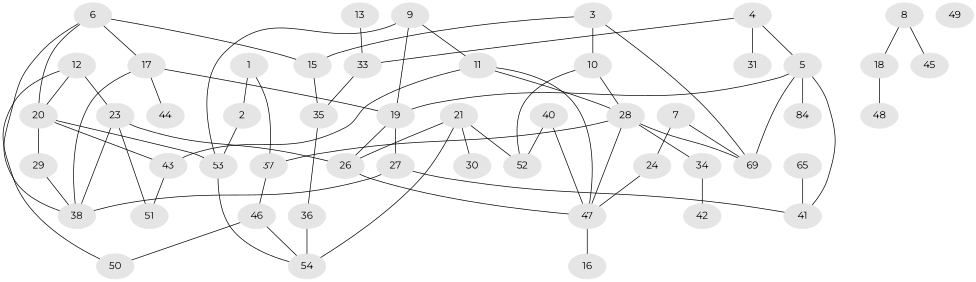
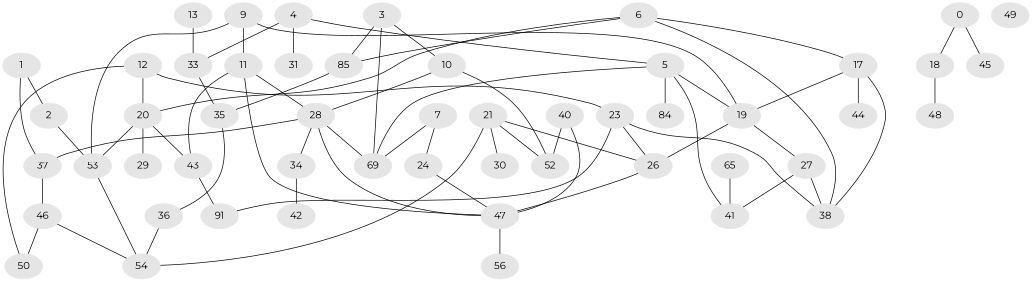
(905, 15) -> (960, 15)
(313, 66) -> (344, 66)
(58, 191) -> none
(149, 216) -> (220, 216)
(587, 266) -> (500, 266)
